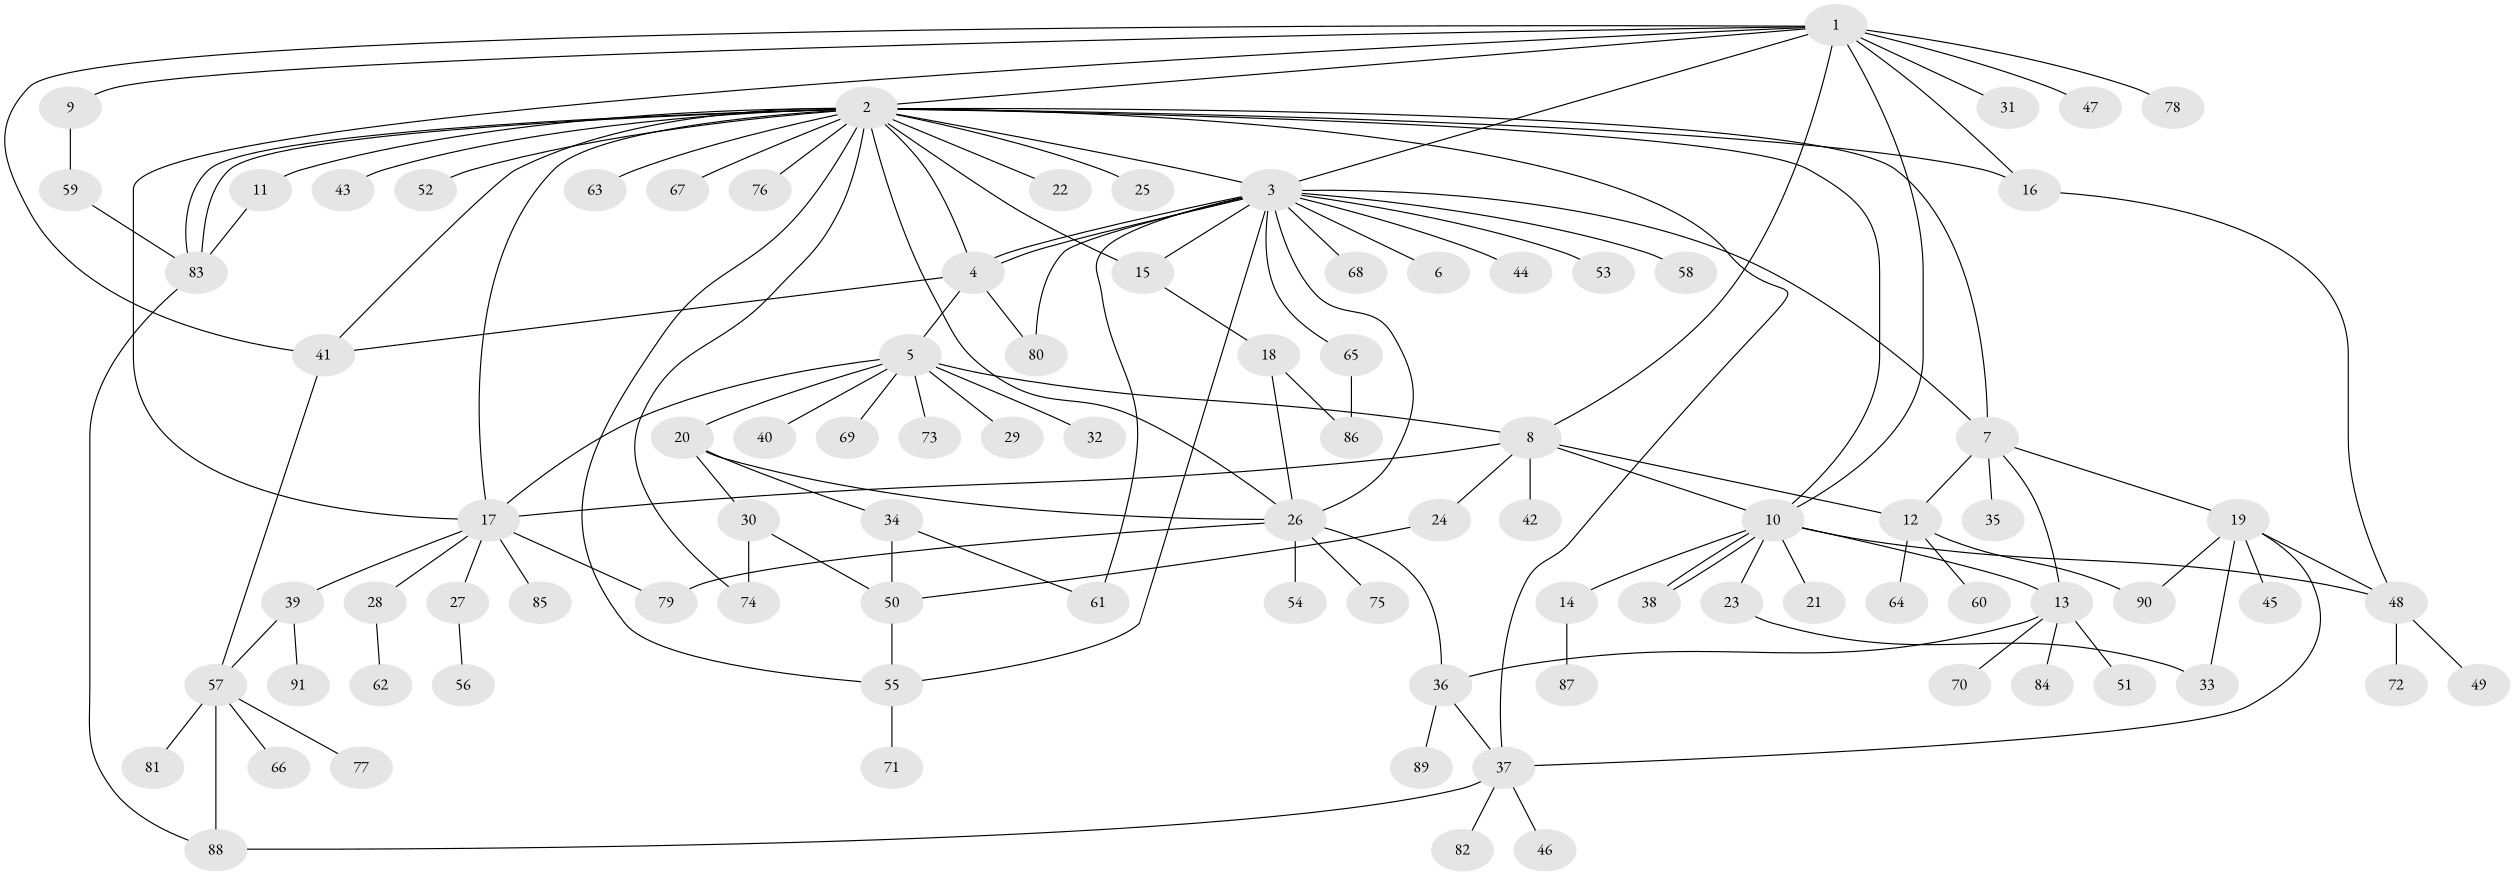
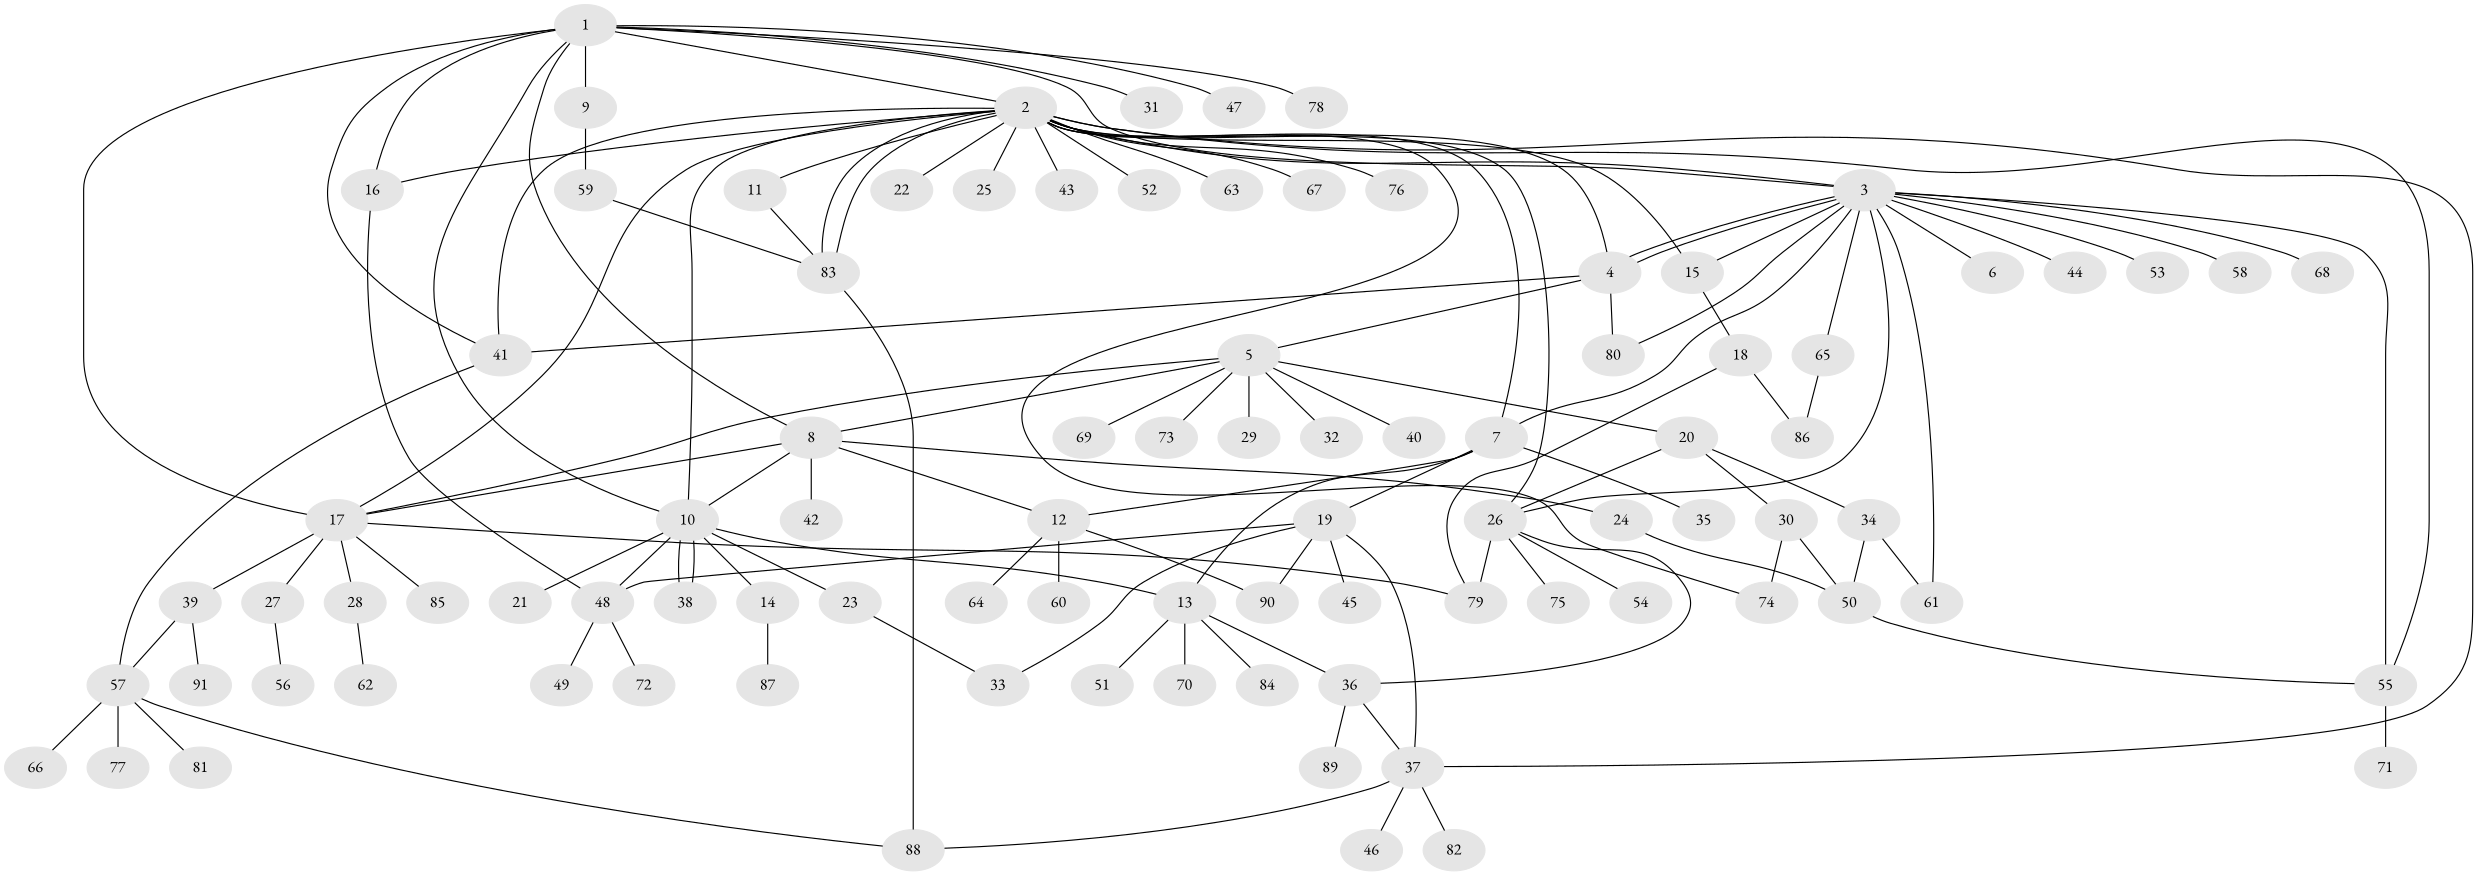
(1282, 438) -> (1553, 450)
